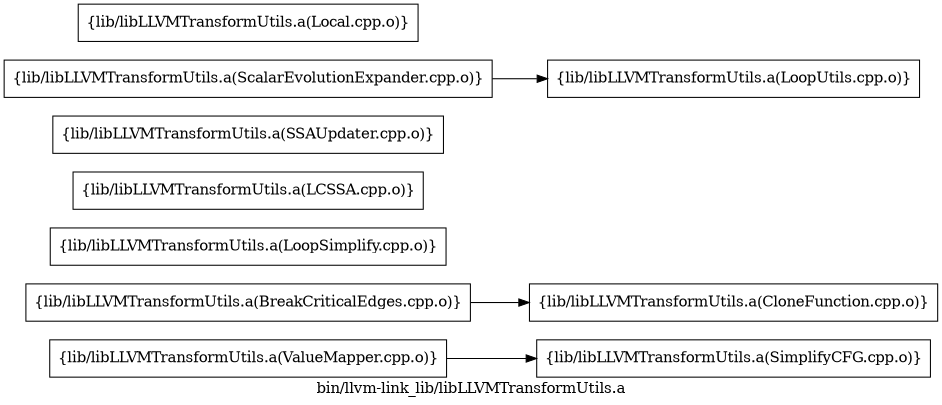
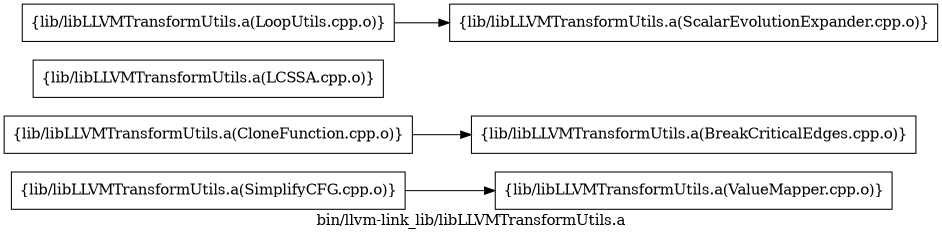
(248, 23) -> none
(515, 79) -> (417, 23)
(248, 135) -> none
(248, 247) -> none
(495, 303) -> (437, 135)
(486, 358) -> (445, 191)
